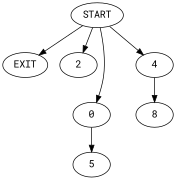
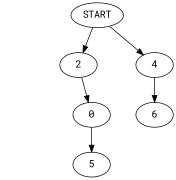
(104, 62) -> (84, 87)
(25, 65) -> none
(155, 115) -> (155, 115)
